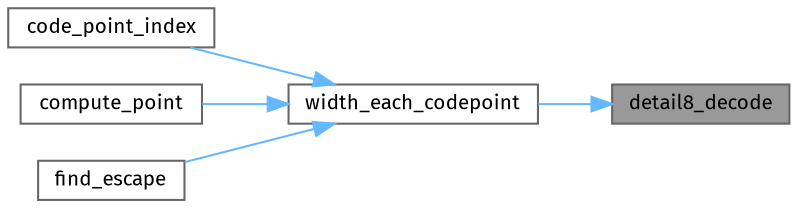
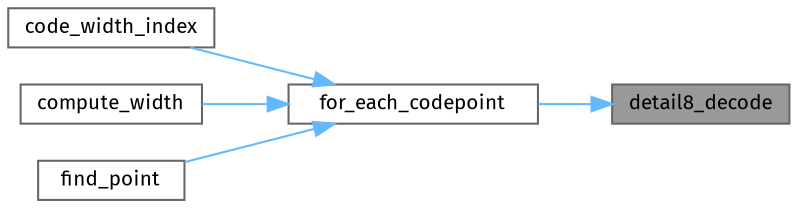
(111, 28) -> (111, 28)
(111, 104) -> (111, 104)
(413, 104) -> (413, 104)
(111, 180) -> (111, 180)
